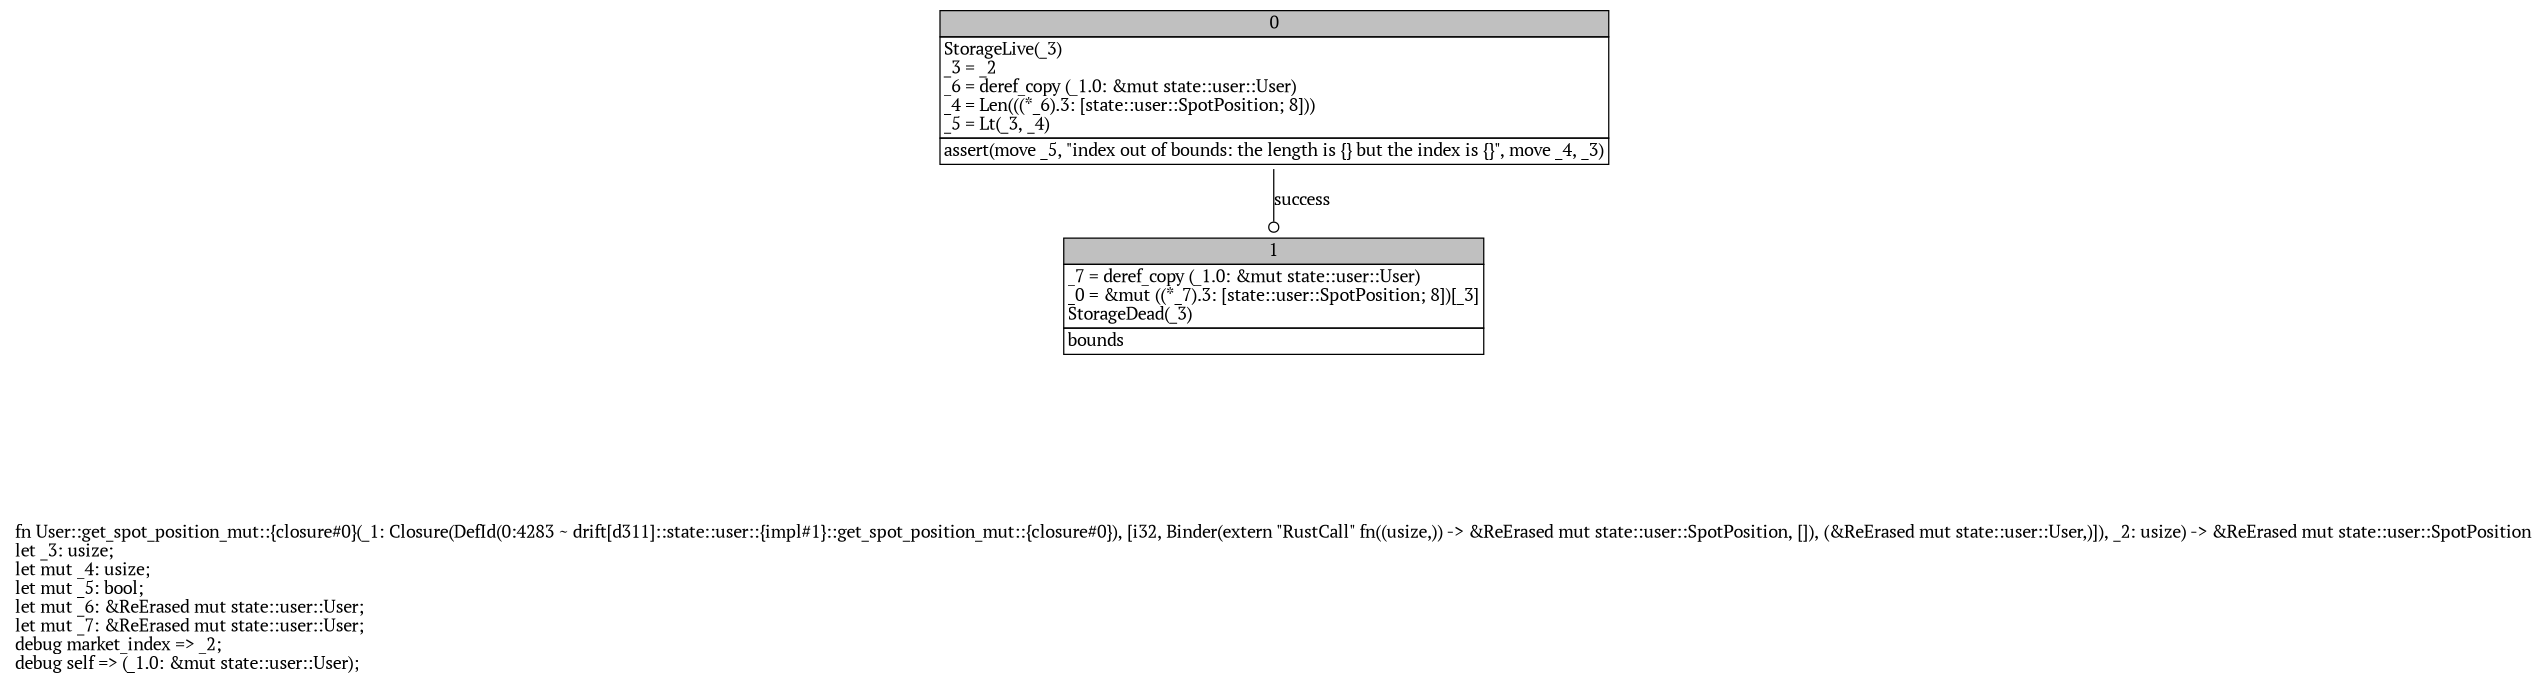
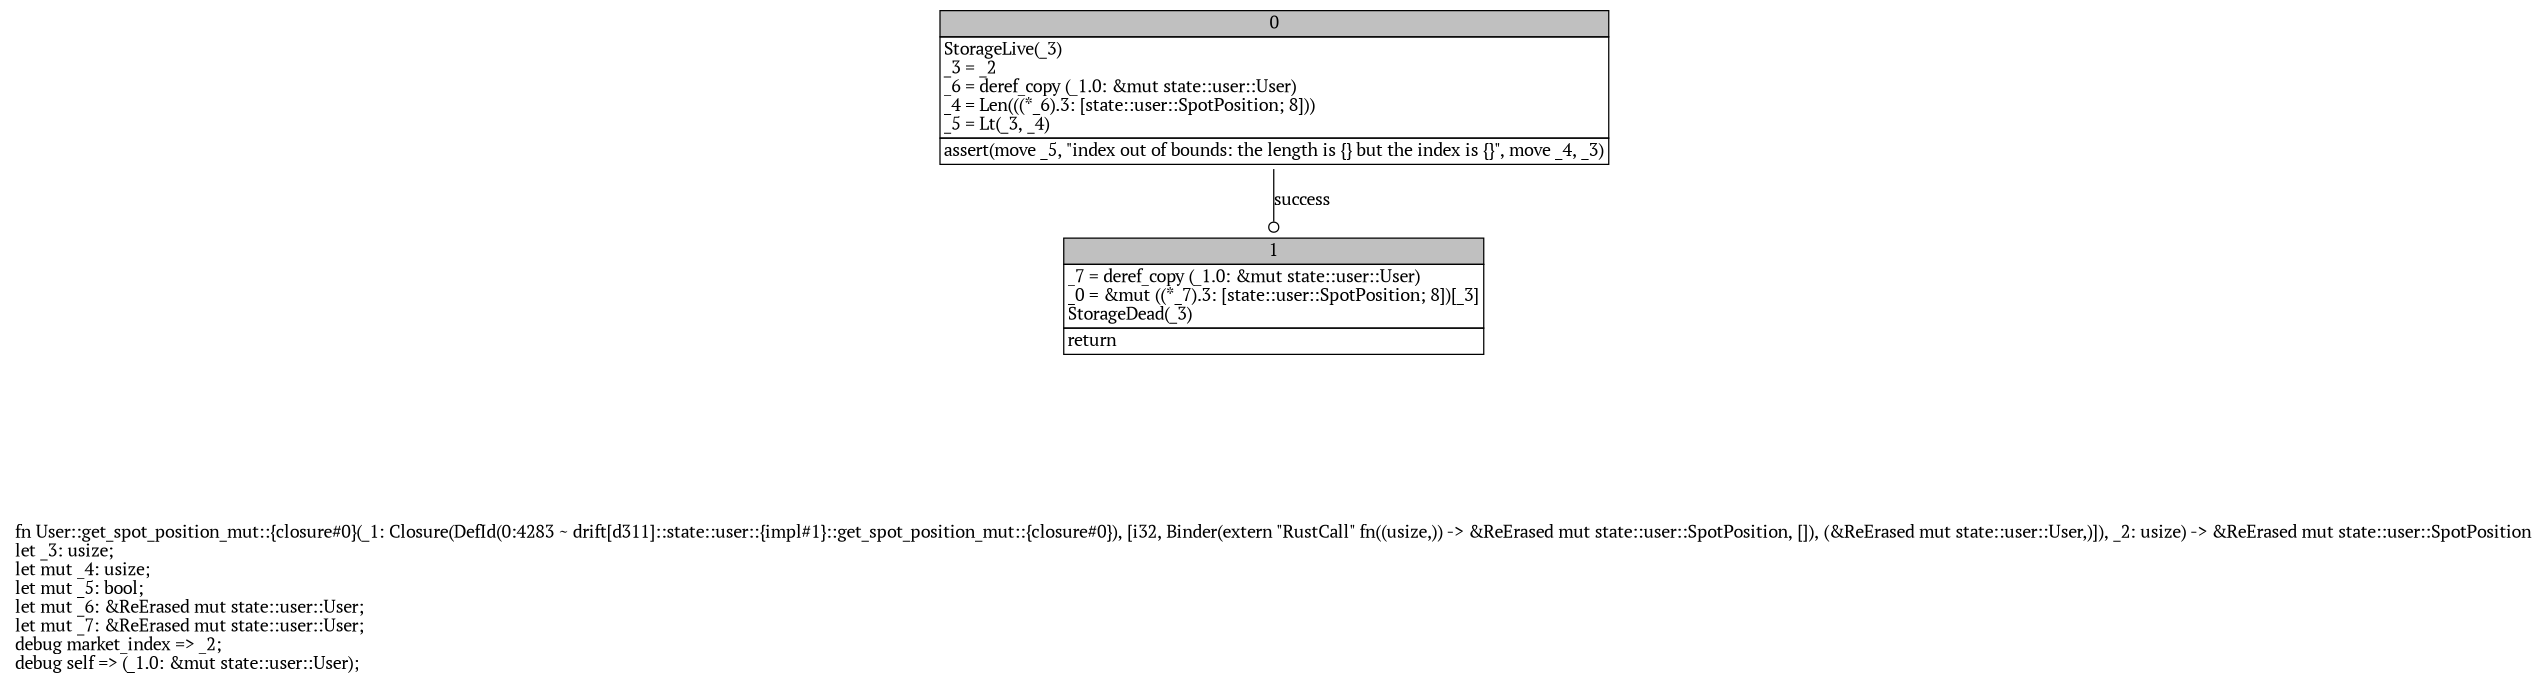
(1096, 341) -> (1092, 341)
